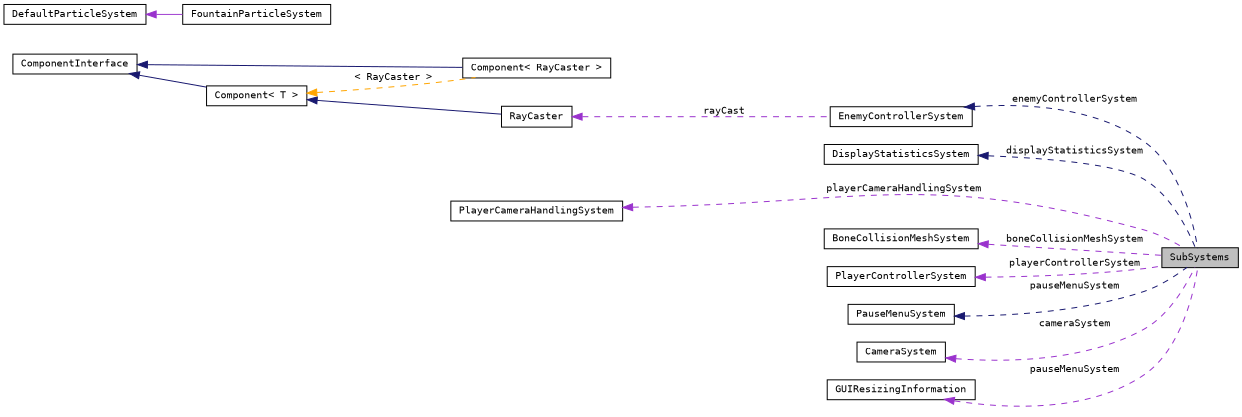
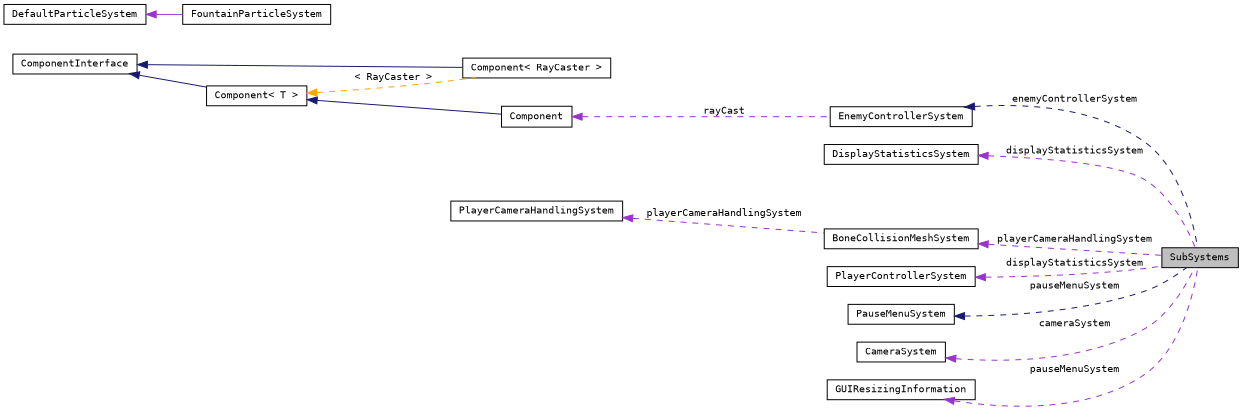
(537, 117) -> (537, 117)
(1110, 168) -> (1110, 168)
(912, 195) -> (728, 226)
(1072, 239) -> (1072, 239)
(1072, 263) -> (1072, 263)
